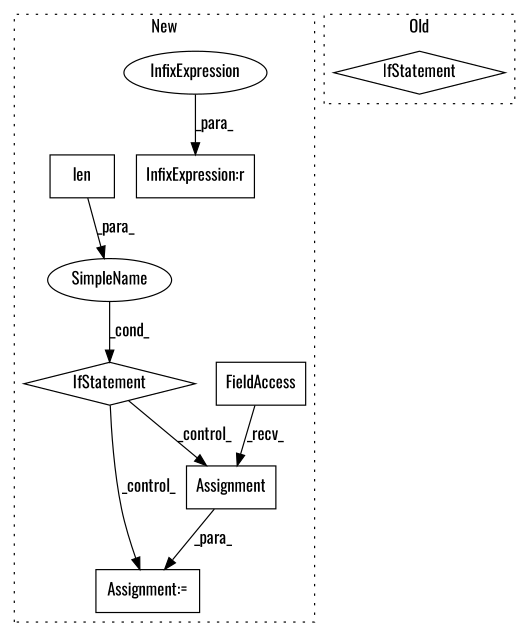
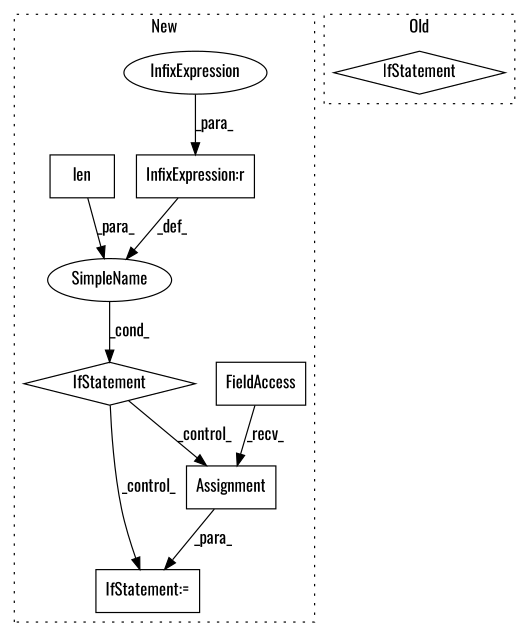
none -> (156, 224)
(148, 591) -> (148, 591)
